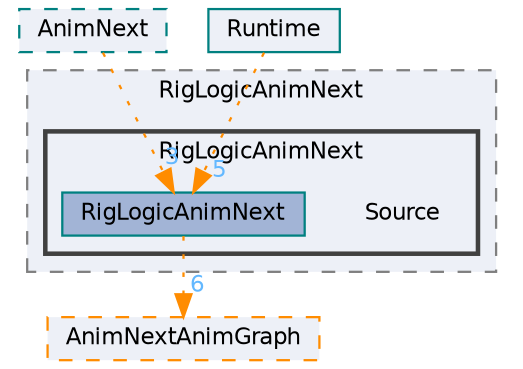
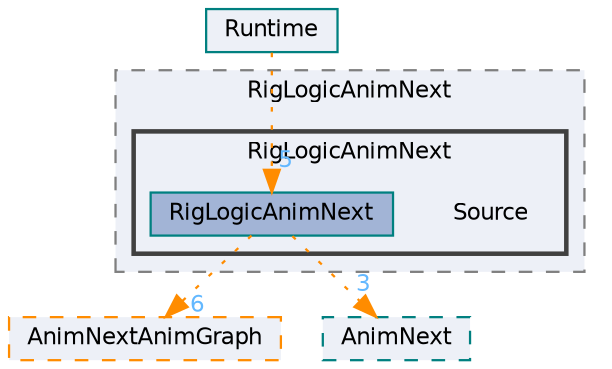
(133, 112) -> (326, 268)
